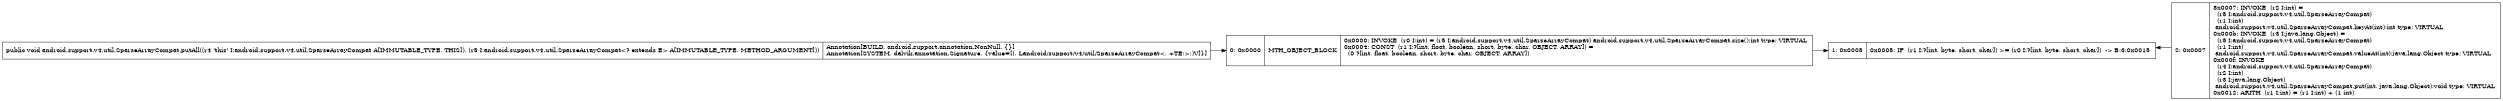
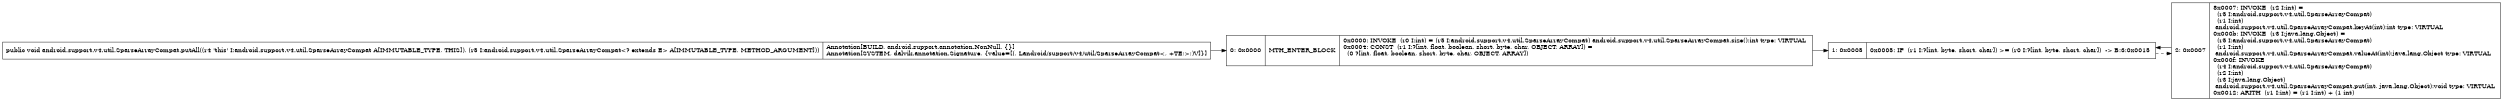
(1303, 50) -> (1302, 50)
none -> (2161, 54)
